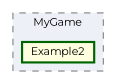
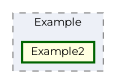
(58, 23) -> (58, 23)
